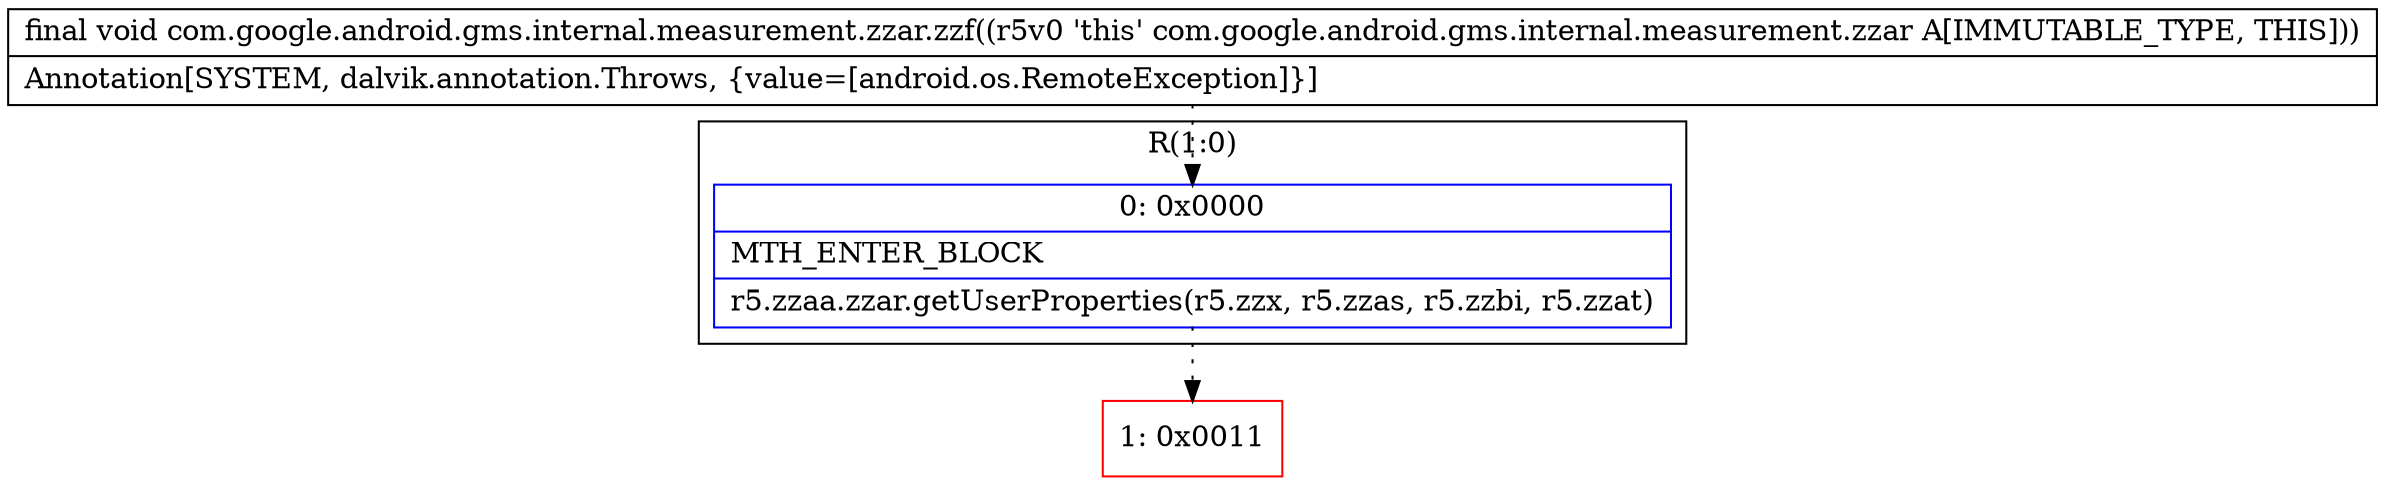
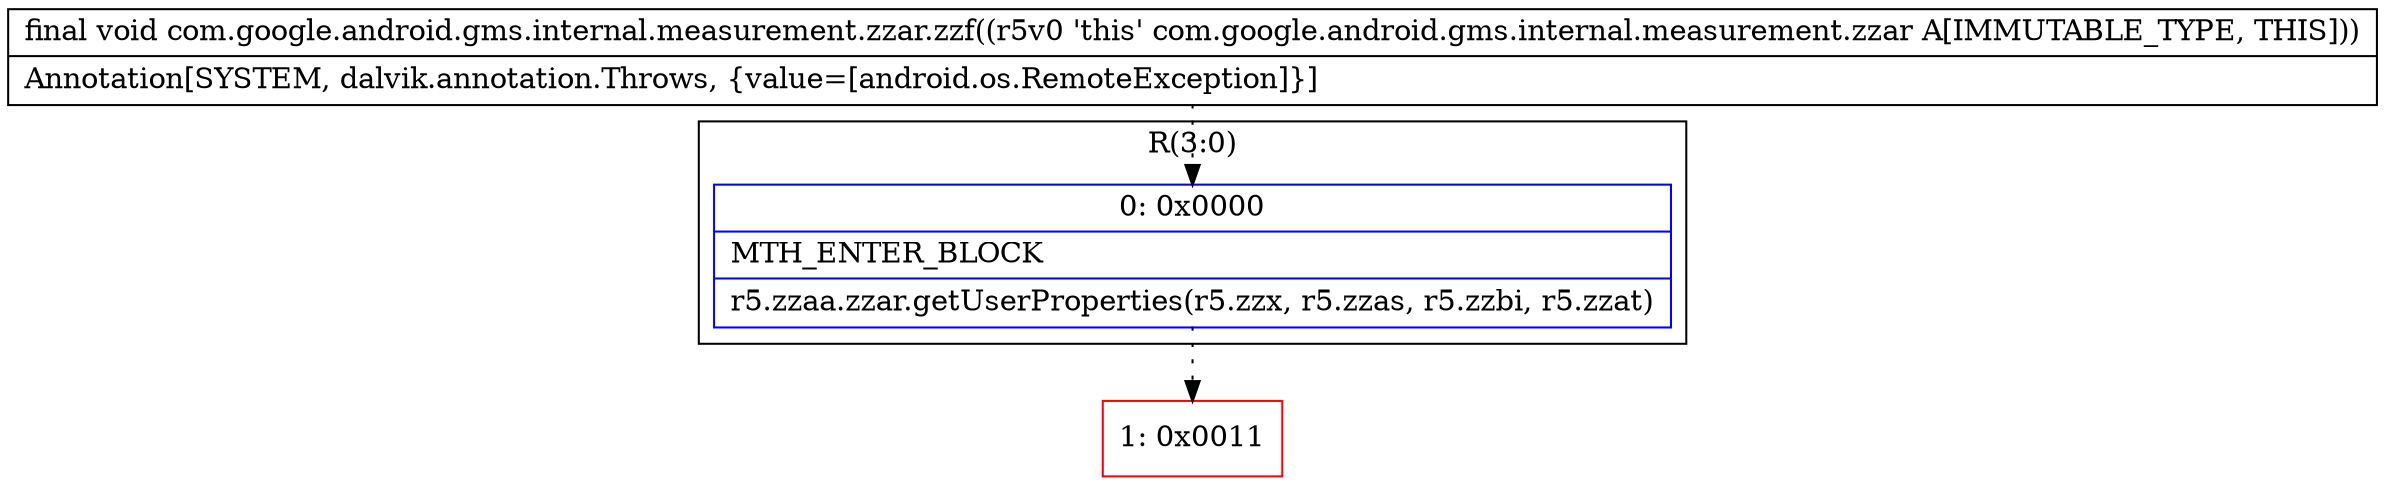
(1193, 145) -> (1193, 145)
